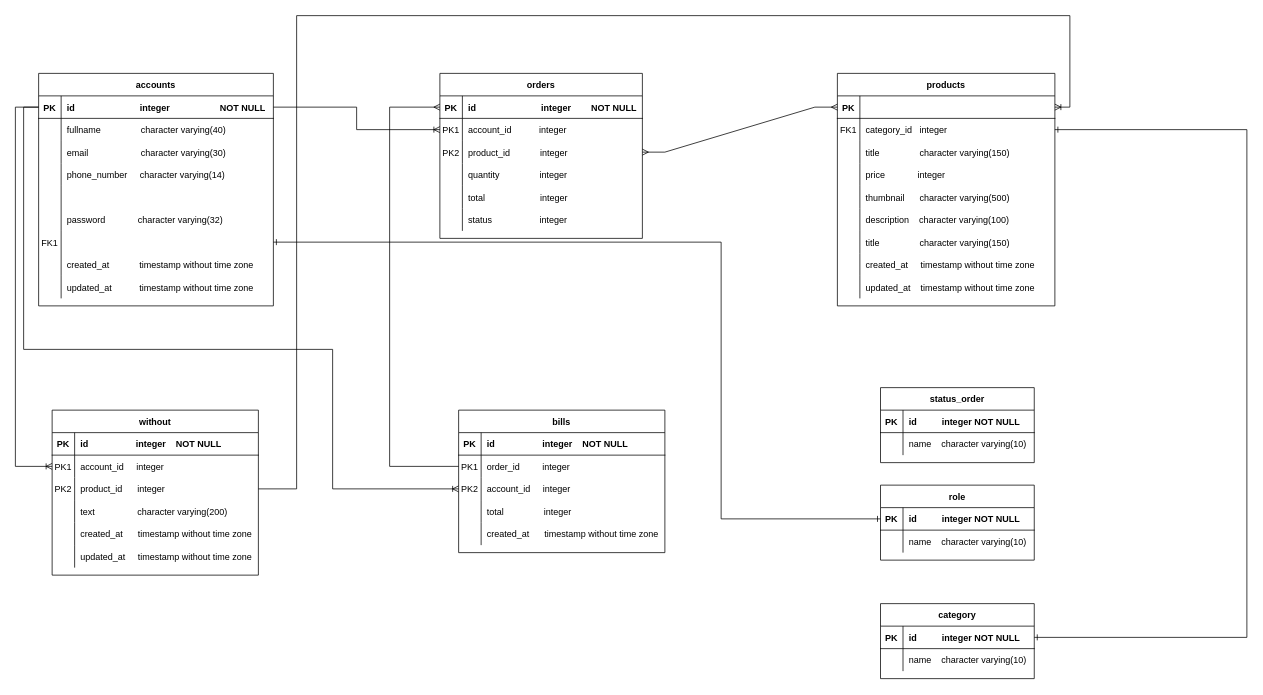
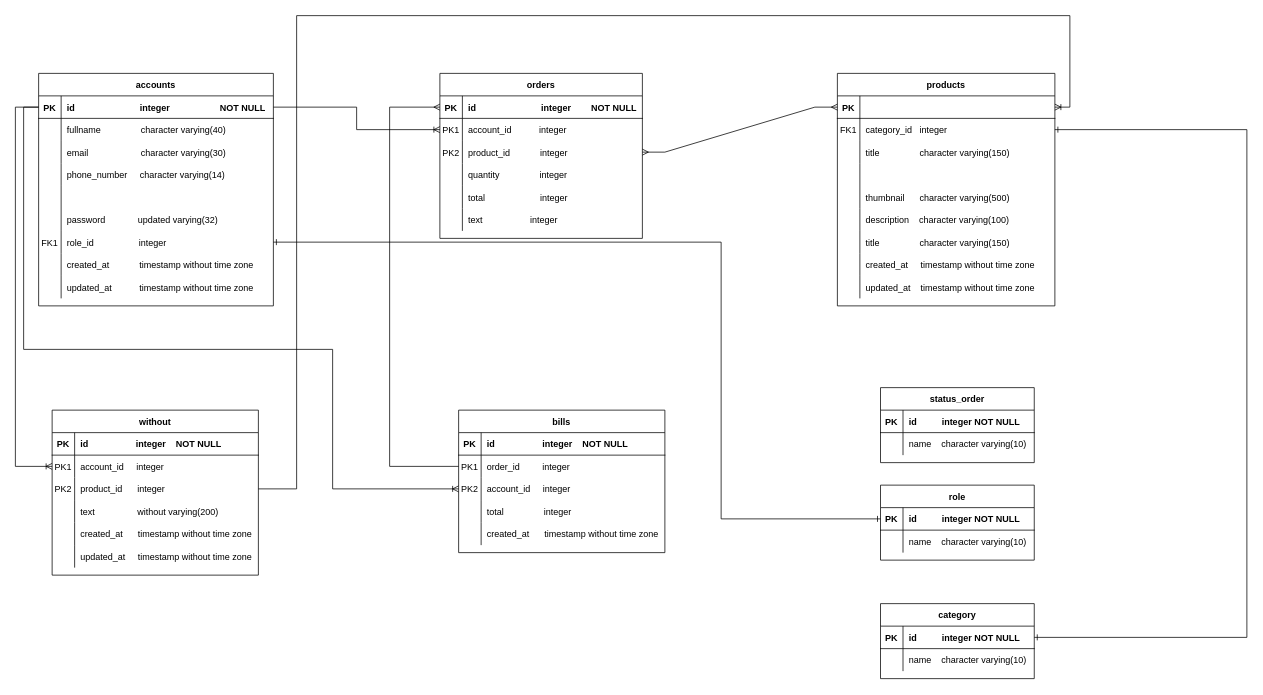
(957, 174) -> none
(169, 220) -> (164, 220)
(537, 220) -> (532, 220)
none -> (167, 242)
(186, 512) -> (180, 512)
